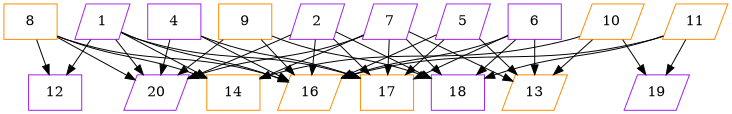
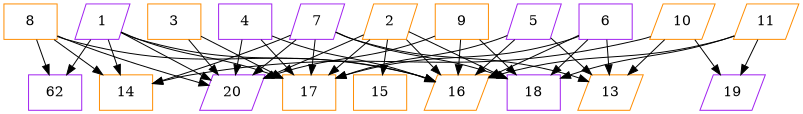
none -> (174, 22)
(317, 22) -> (390, 22)
(55, 93) -> (55, 93)
none -> (380, 93)
